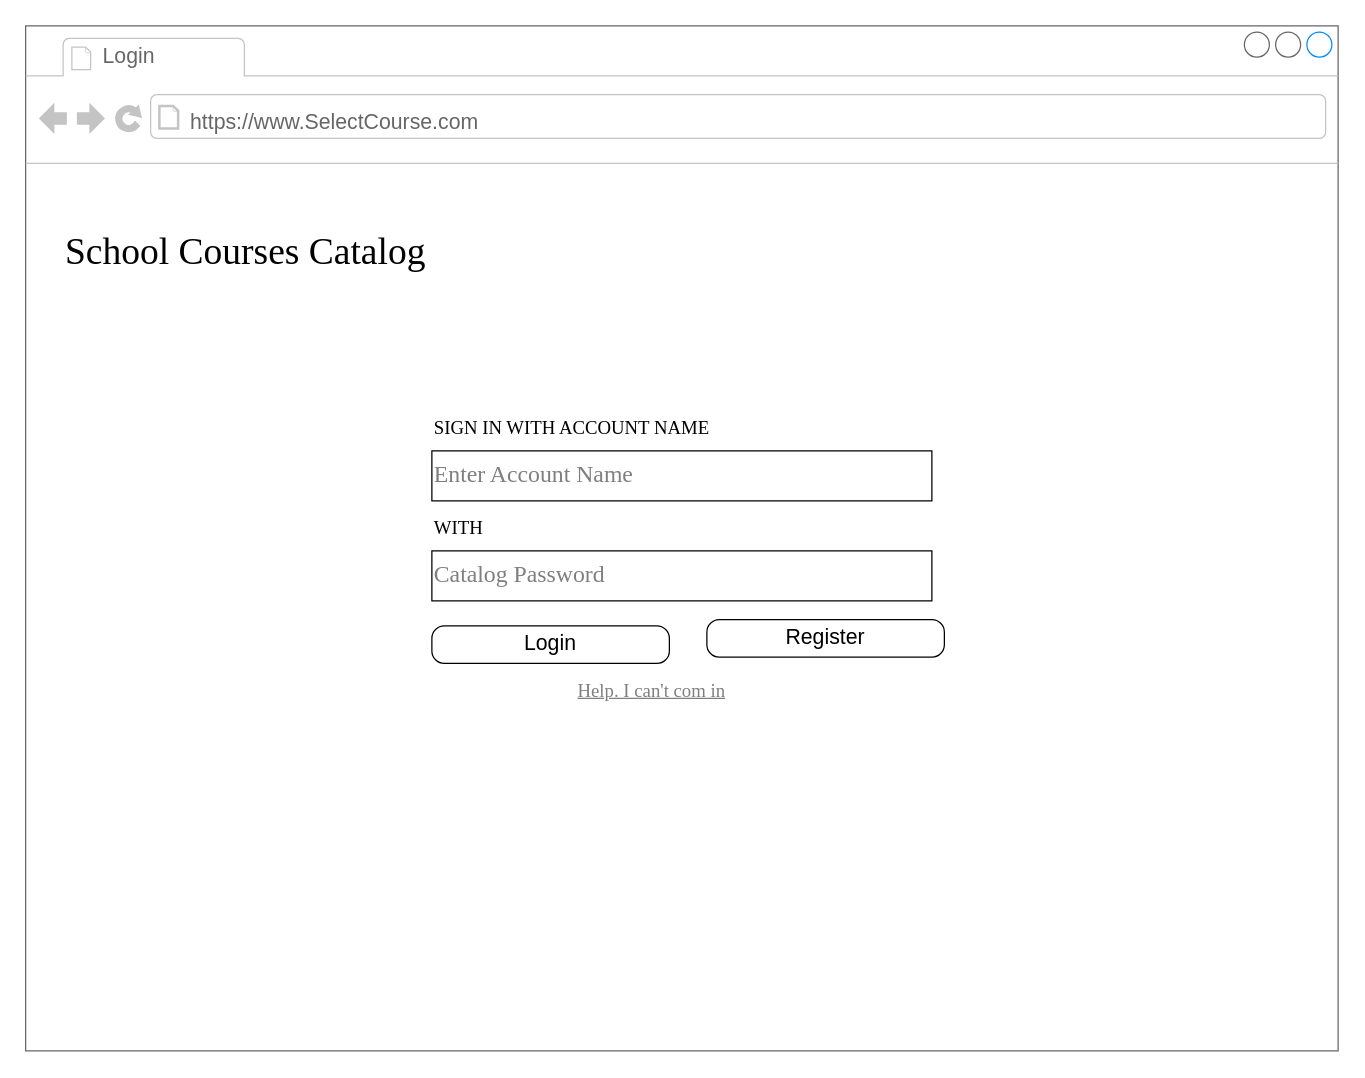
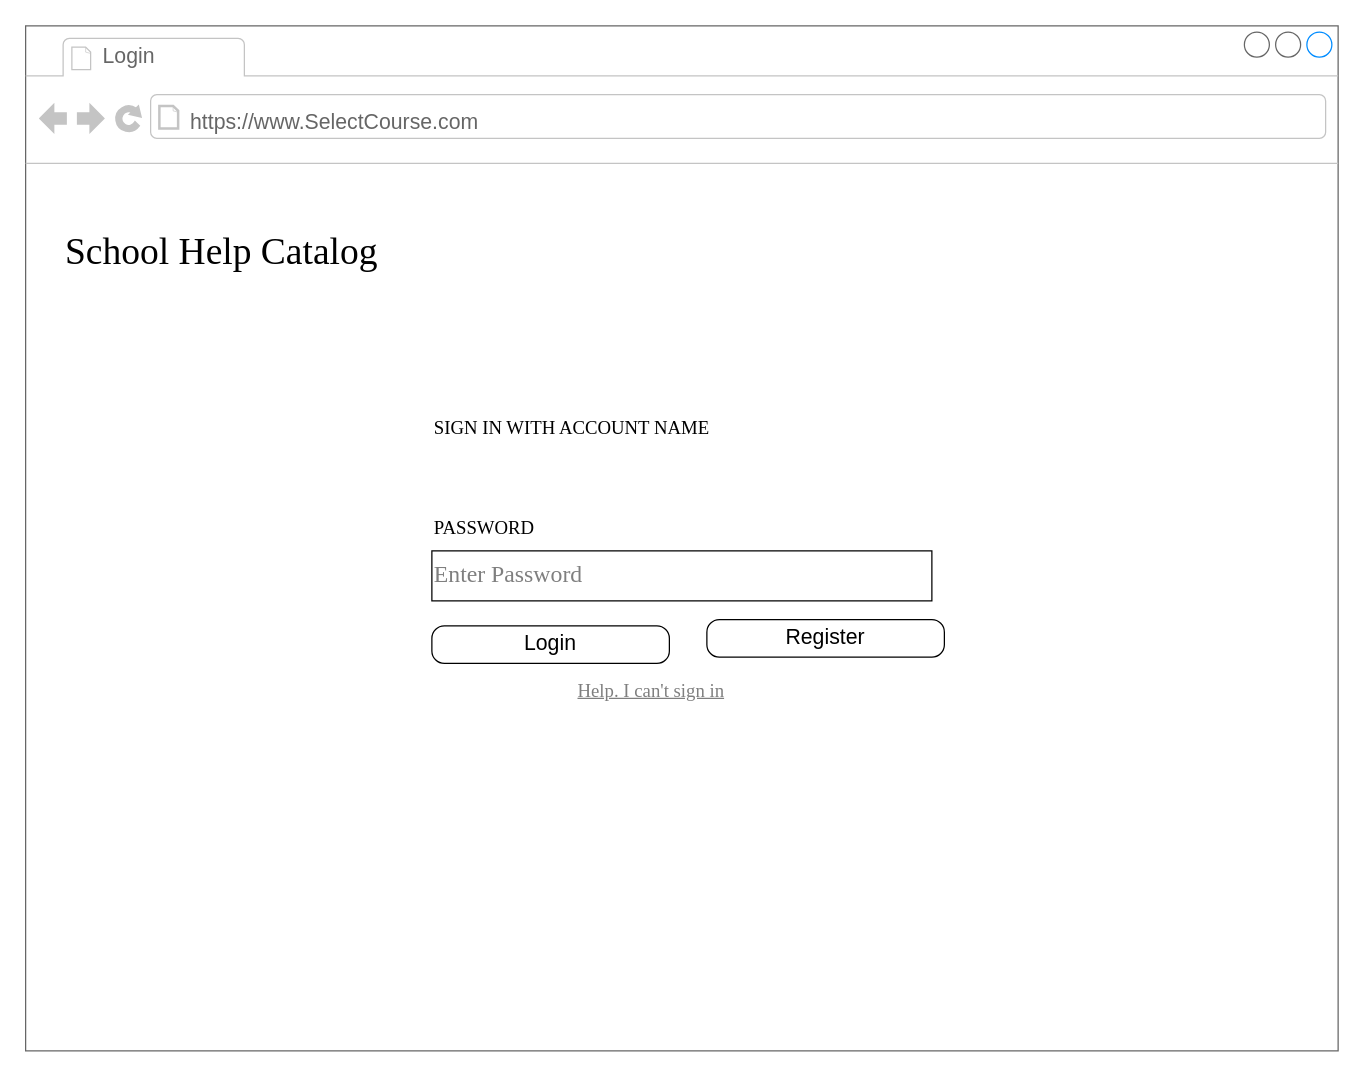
(277, 252) -> (241, 252)
(682, 476) -> none
(455, 528) -> (476, 528)
(514, 566) -> (505, 566)
(664, 691) -> (666, 691)
